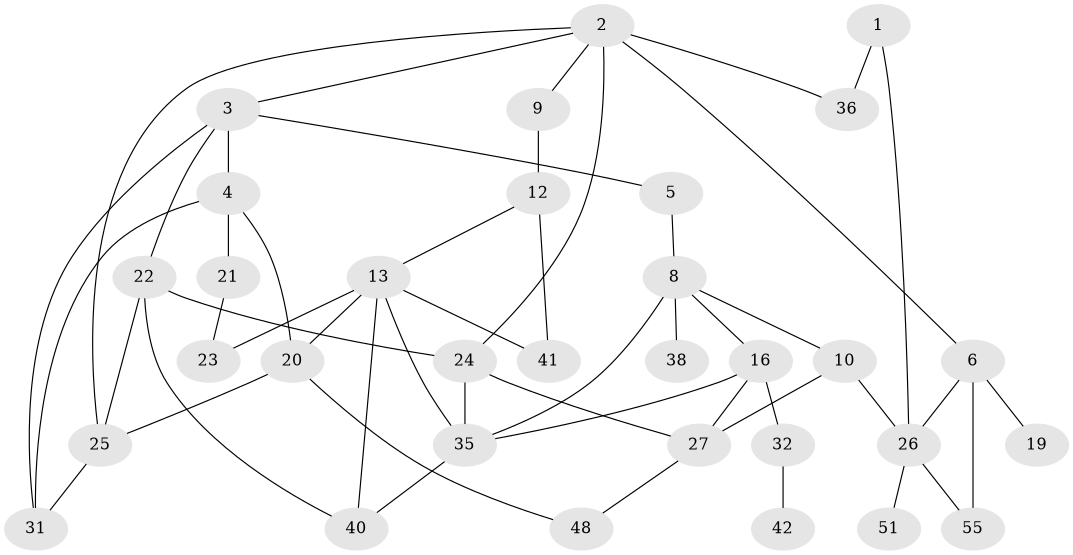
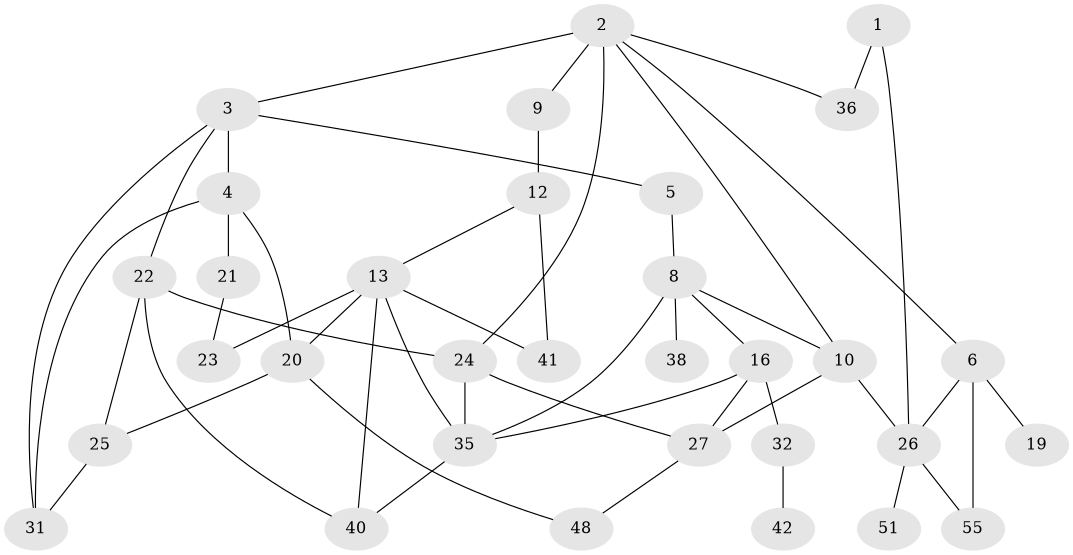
(200, 82) -> (727, 191)
